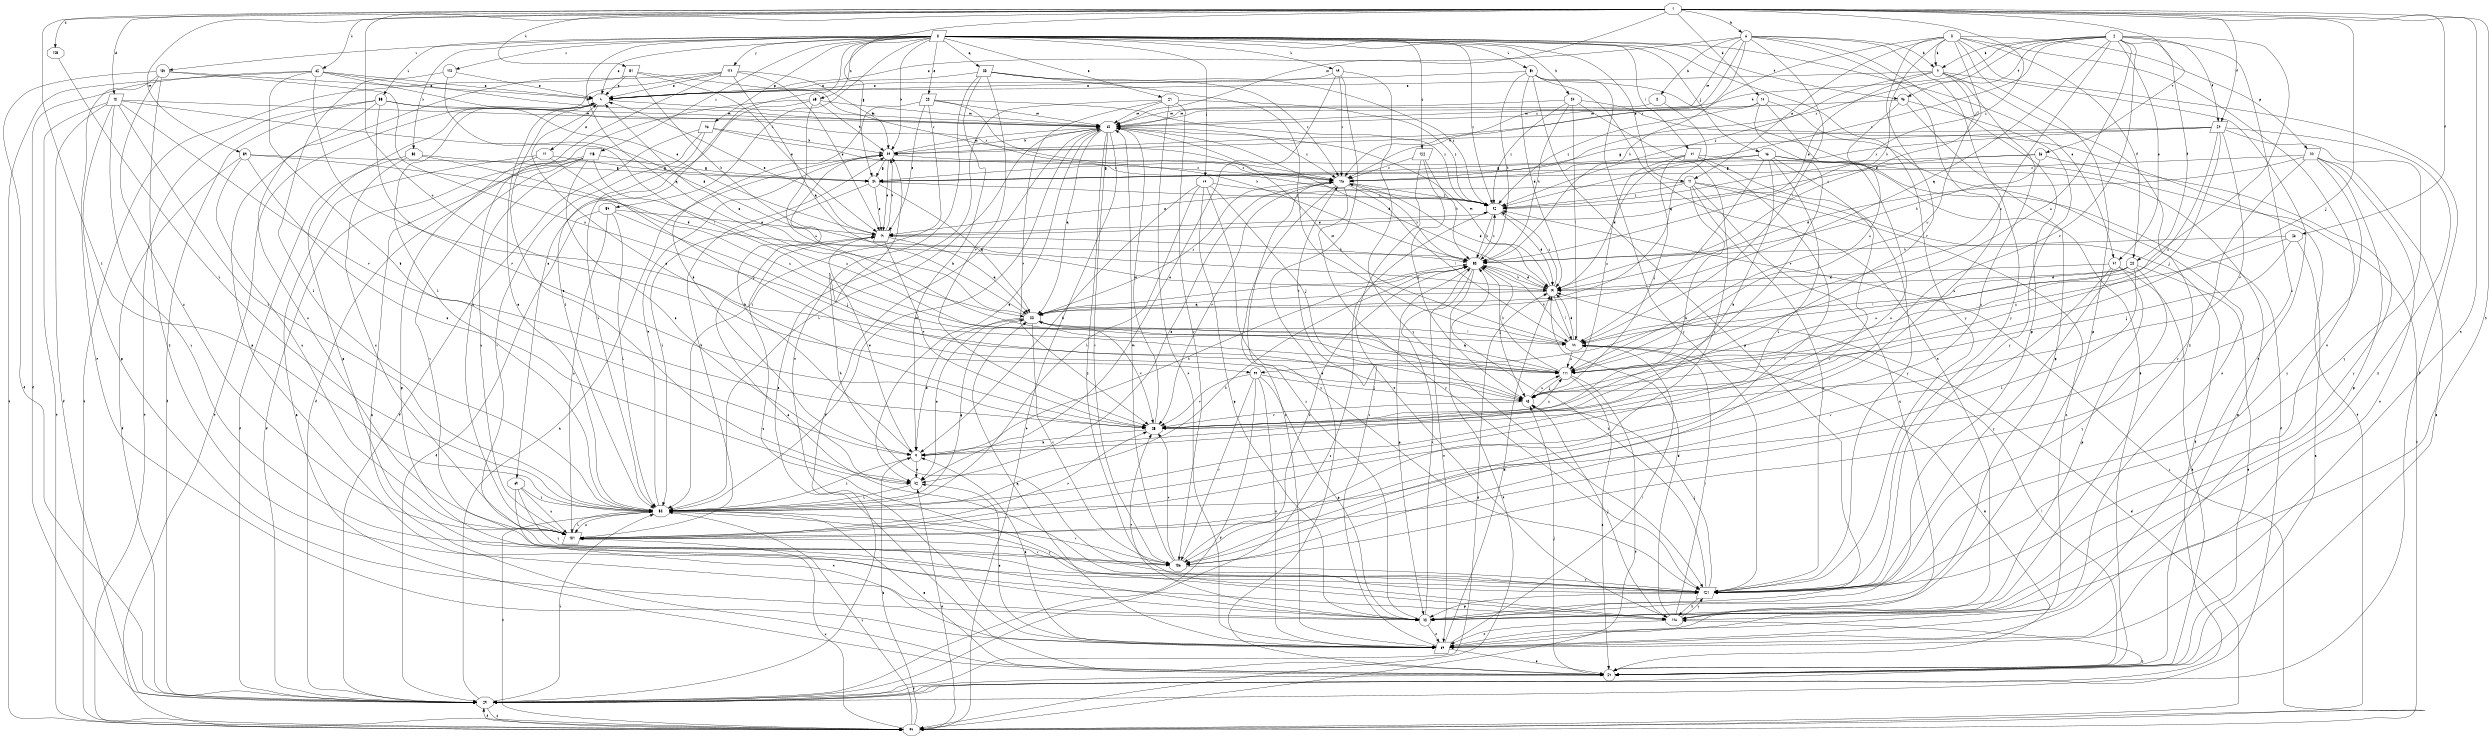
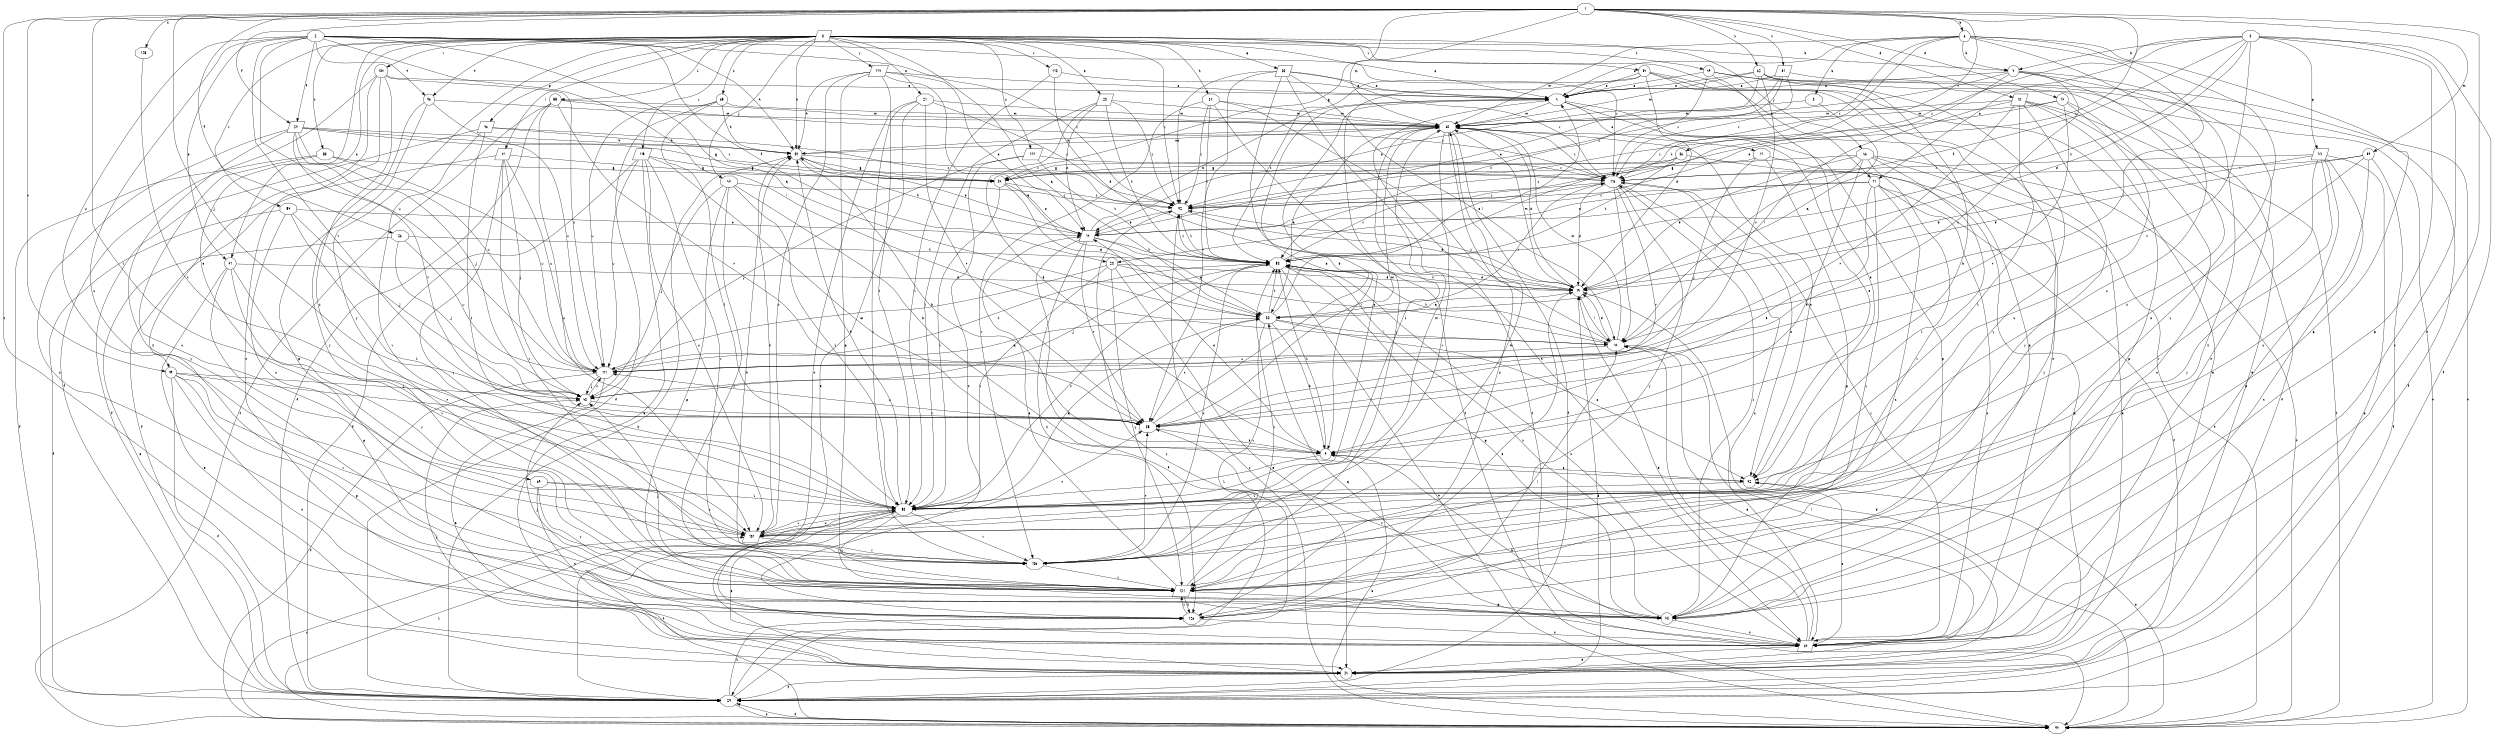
(1565, 373) -> (605, 373)
none -> (1249, 581)
